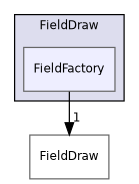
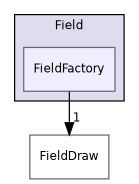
(69, 26) -> (69, 26)
